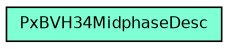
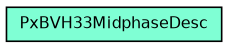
(114, 24) -> (114, 24)
